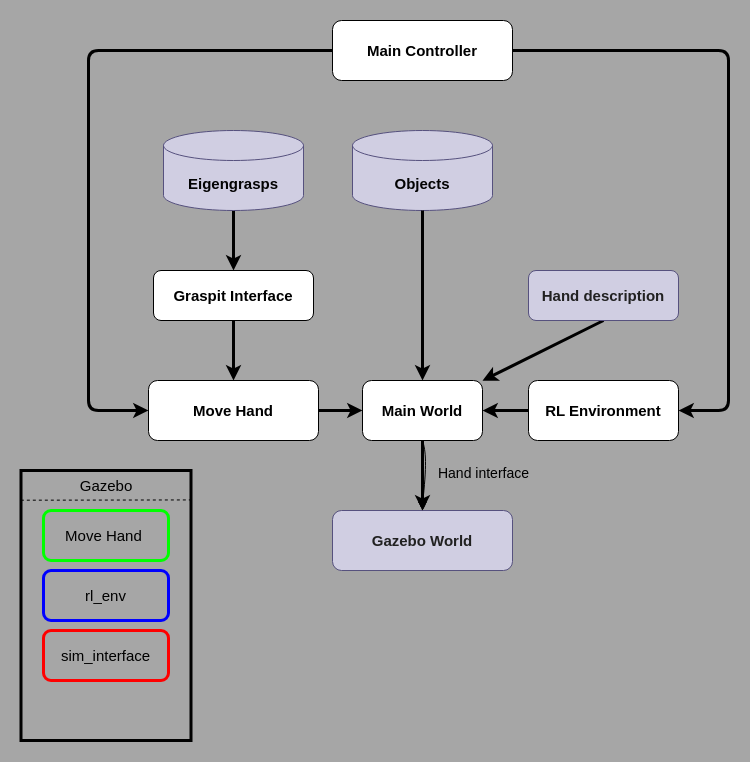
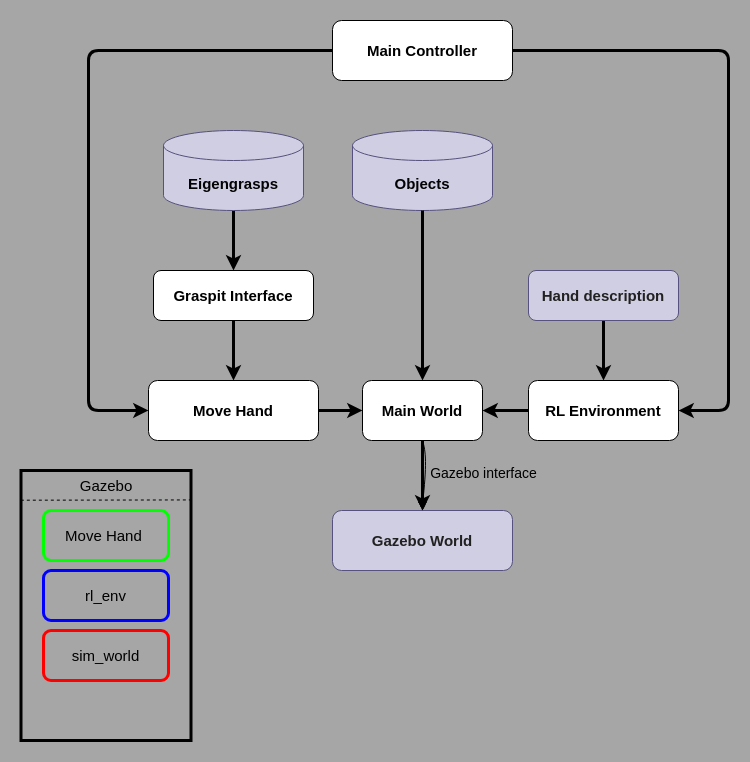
(548, 348) -> (604, 345)
(484, 471) -> (484, 471)
(106, 656) -> (106, 656)
